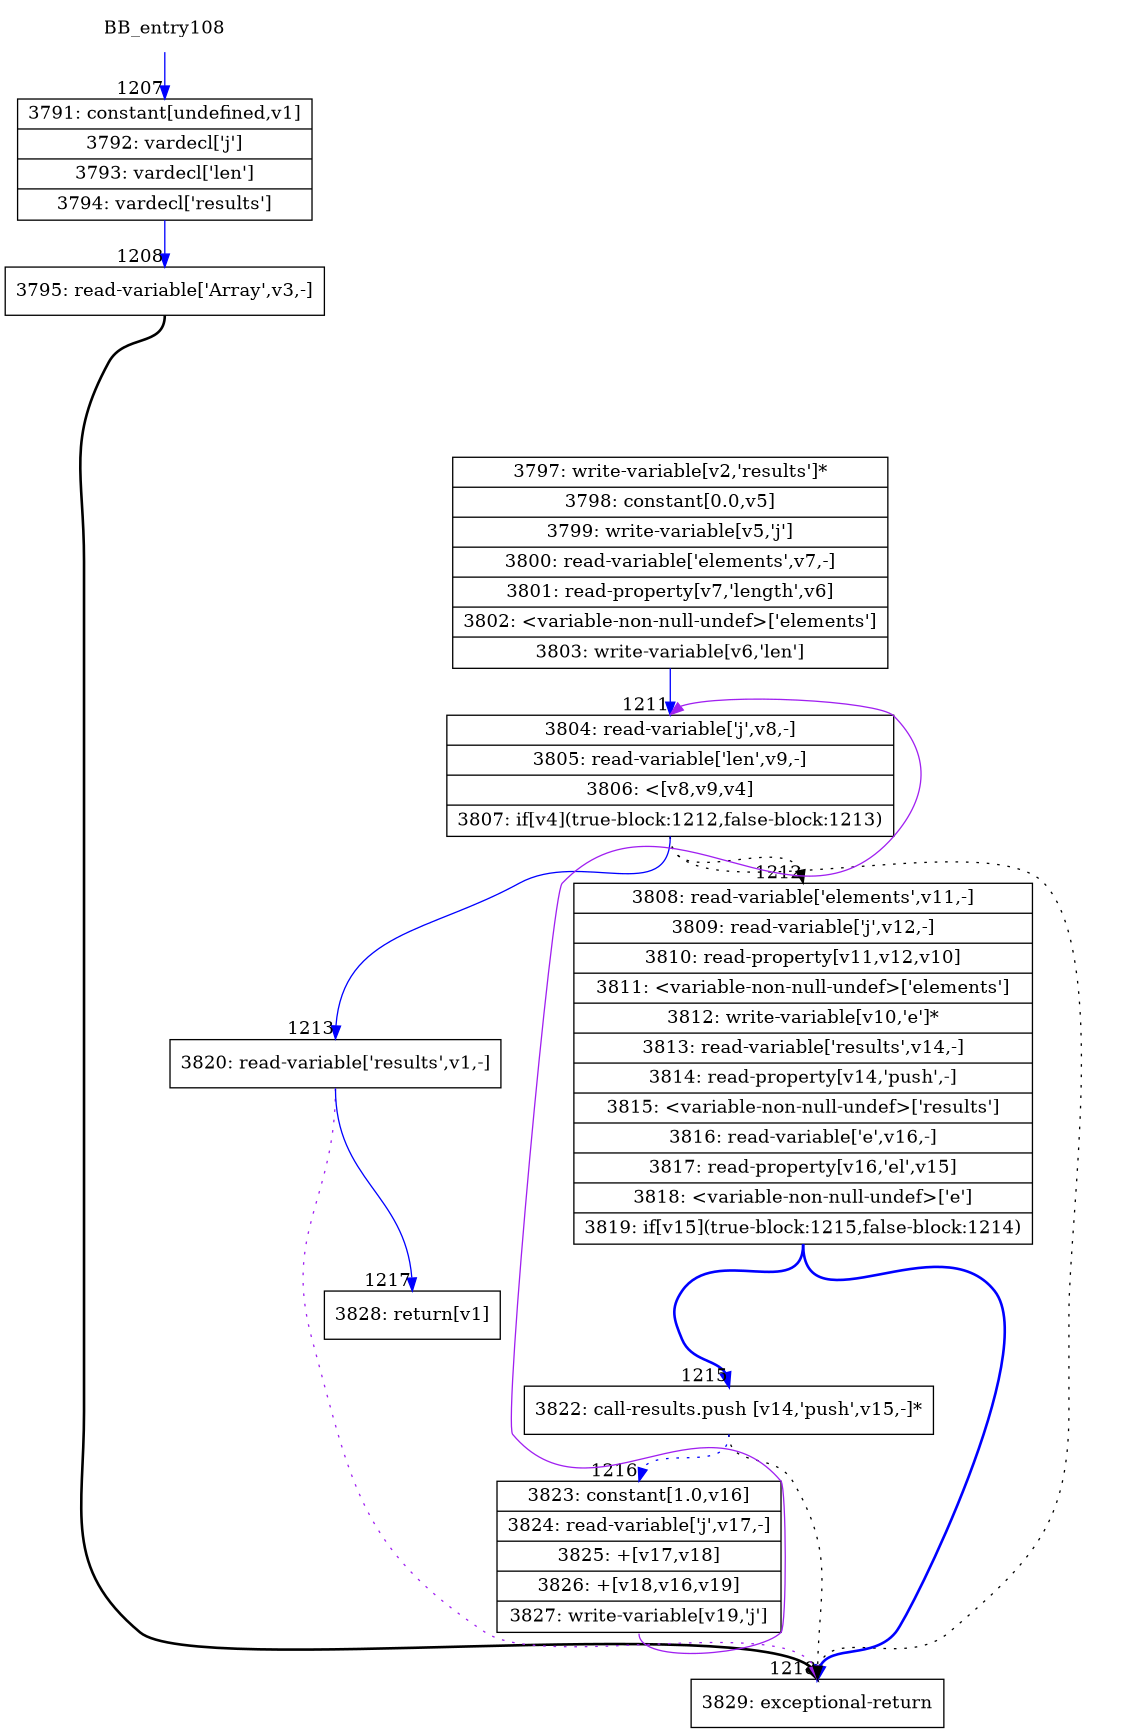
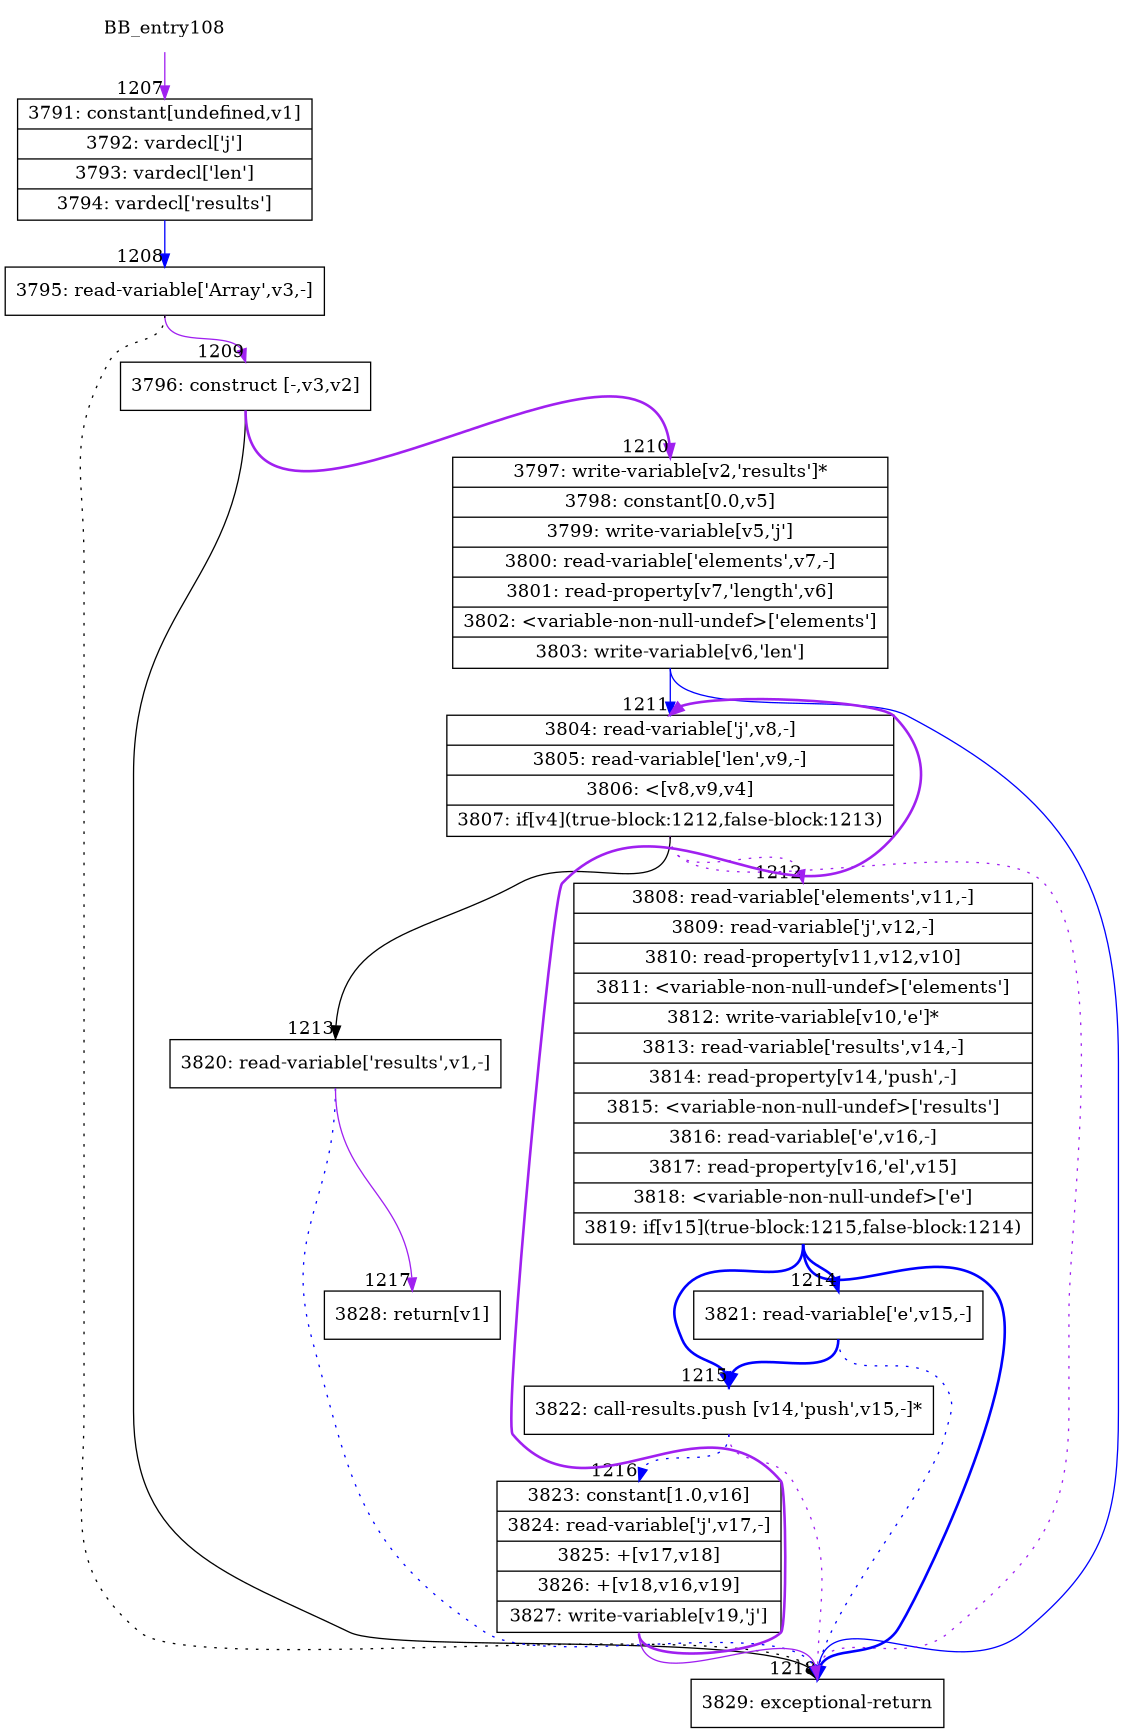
(165, 69) -> (165, 69)
none -> (246, 386)
(752, 858) -> (752, 858)
(487, 899) -> (487, 899)
(535, 1103) -> (535, 1103)
none -> (1118, 1132)
(1079, 1150) -> (1079, 1150)
(370, 1184) -> (370, 1184)
(84, 1303) -> (84, 1303)
none -> (838, 1315)
(815, 1529) -> (815, 1529)
(386, 1542) -> (386, 1542)
none -> (697, 1661)
